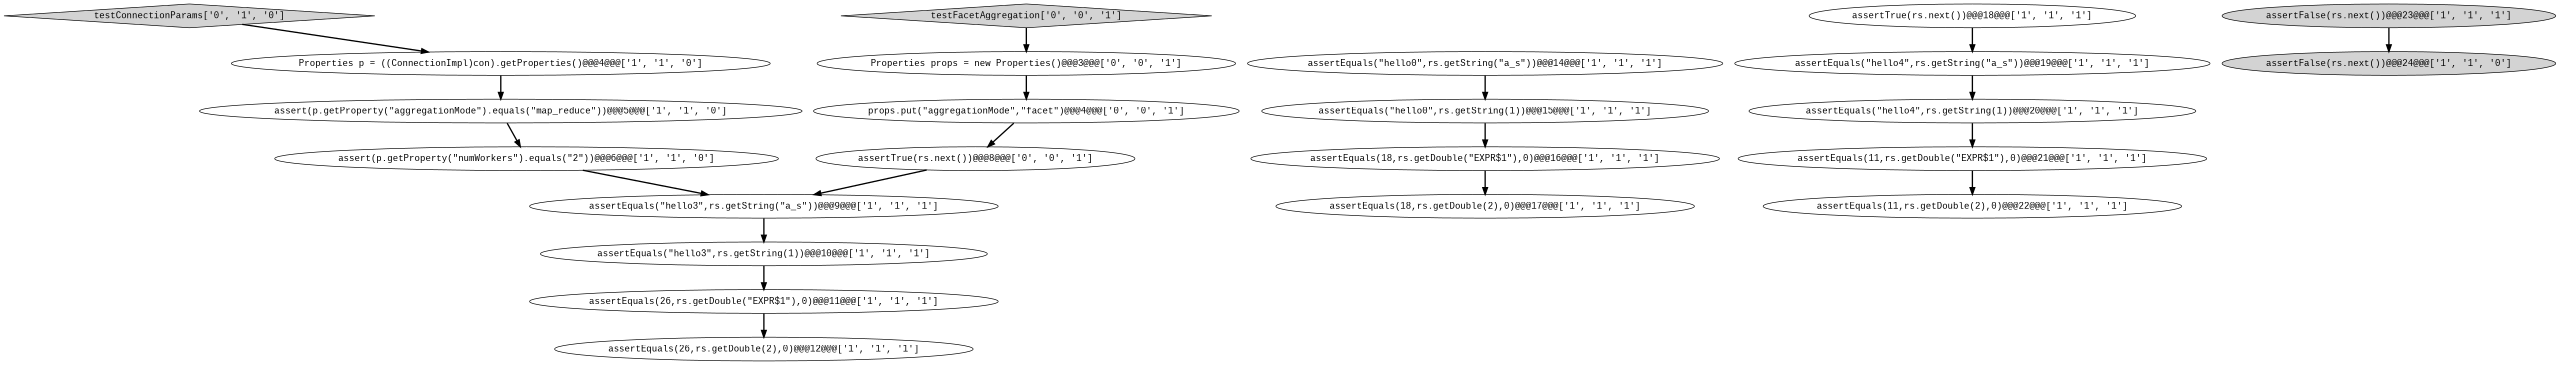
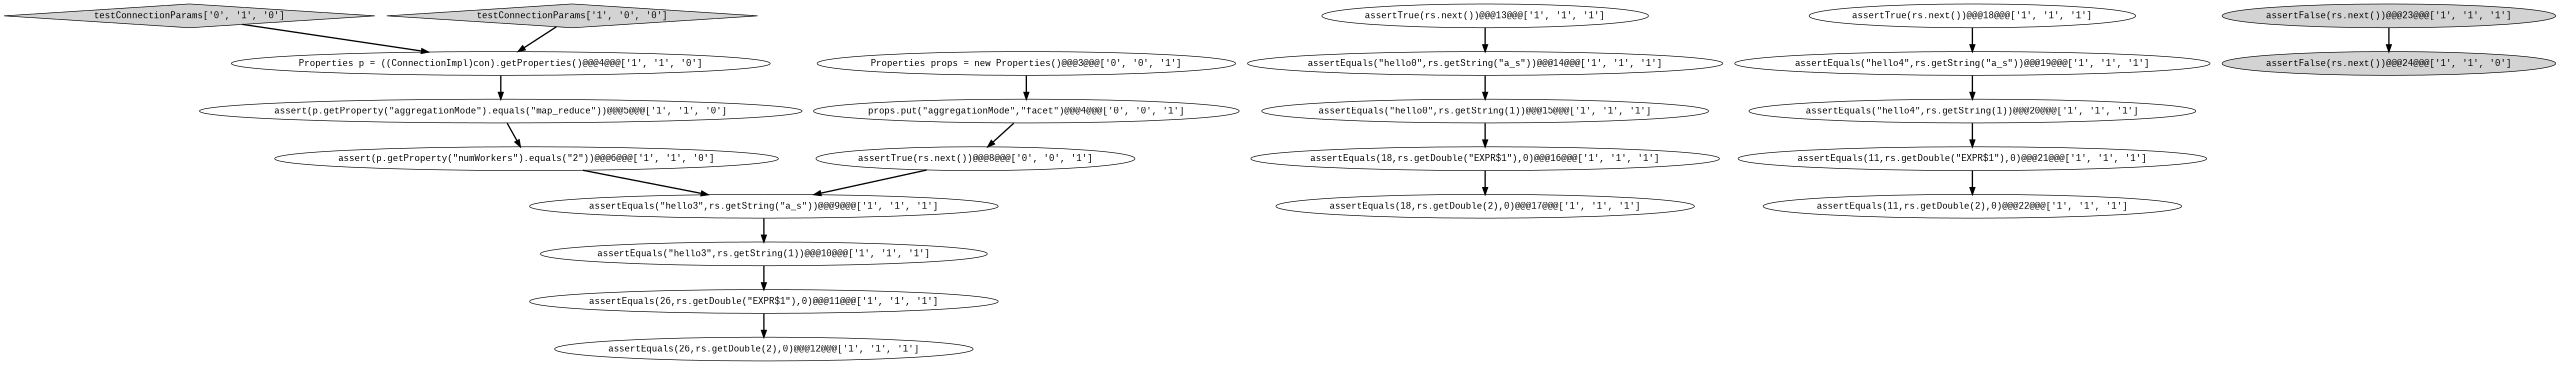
none -> (572, 16)
(1026, 16) -> none
none -> (1485, 16)
